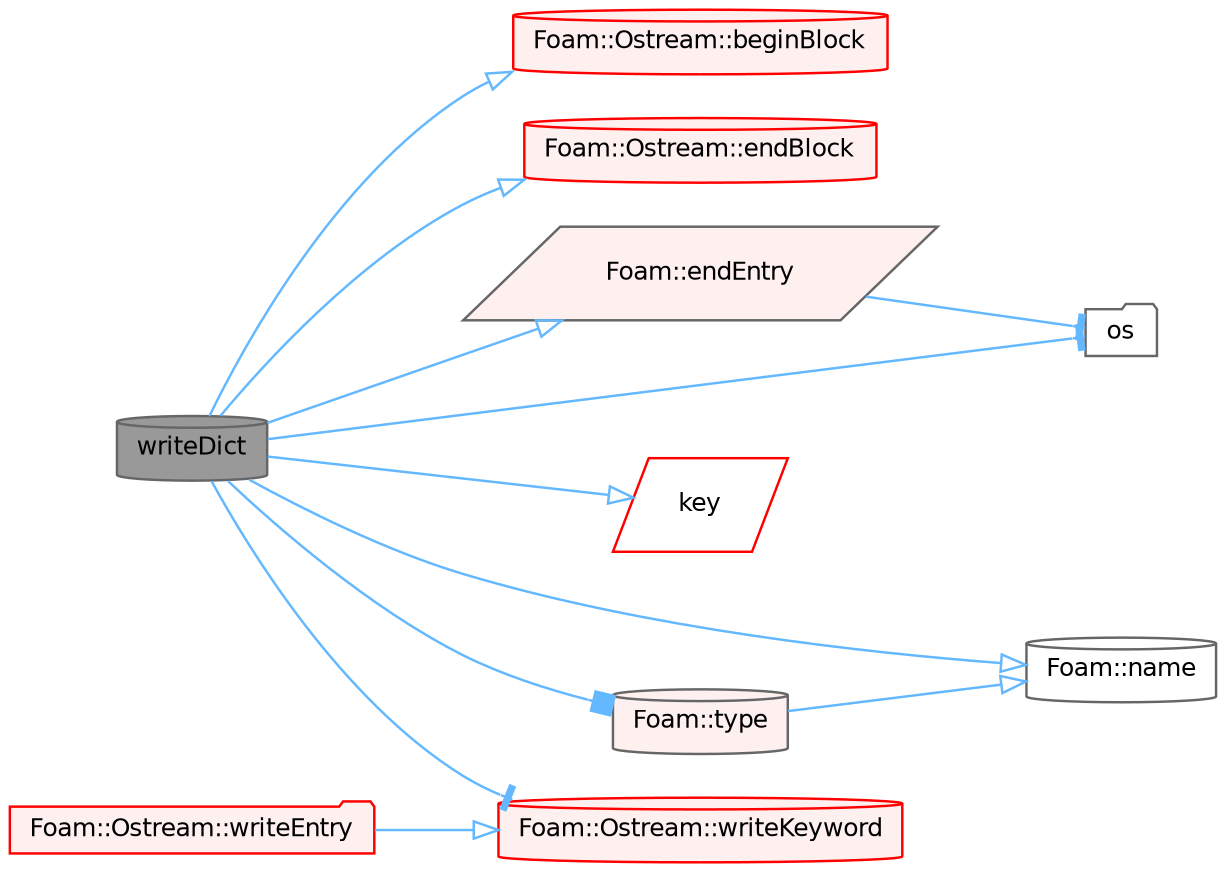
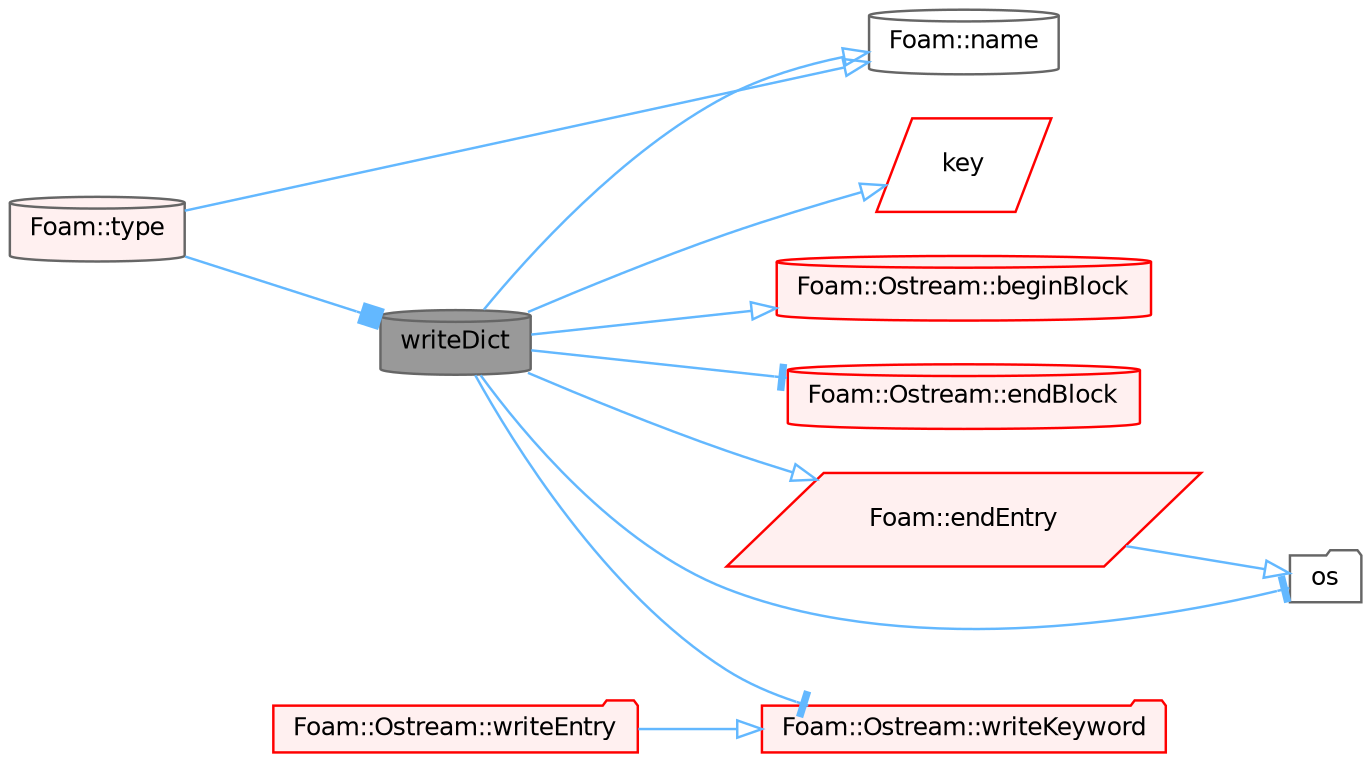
(700, 273) -> (964, 520)
(348, 285) -> (653, 363)
(969, 311) -> (1195, 558)
(394, 615) -> (271, 284)
(700, 830) -> (964, 729)
